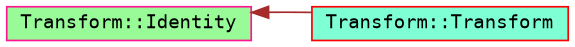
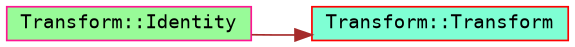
(290, 12) -> (273, 35)
